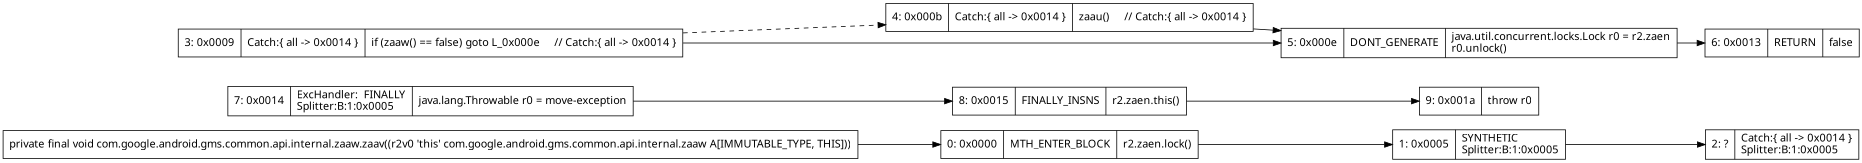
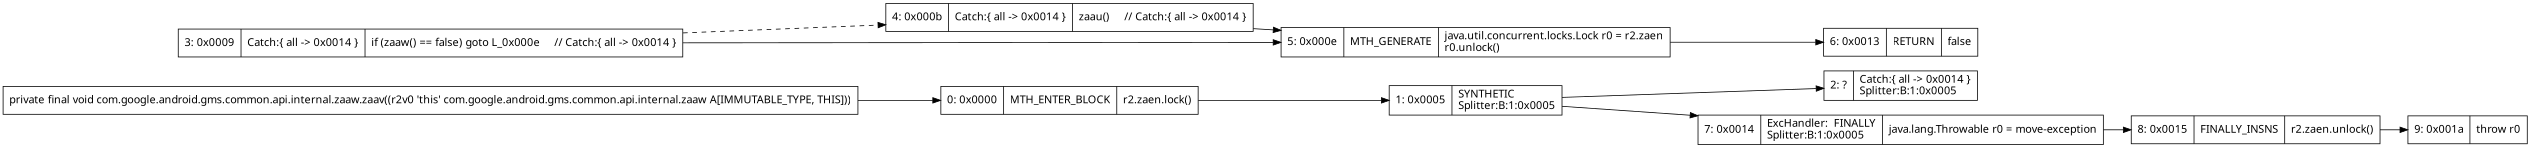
(1395, 43) -> (1391, 42)
(1146, 101) -> (2332, 129)
none -> (1626, 111)
